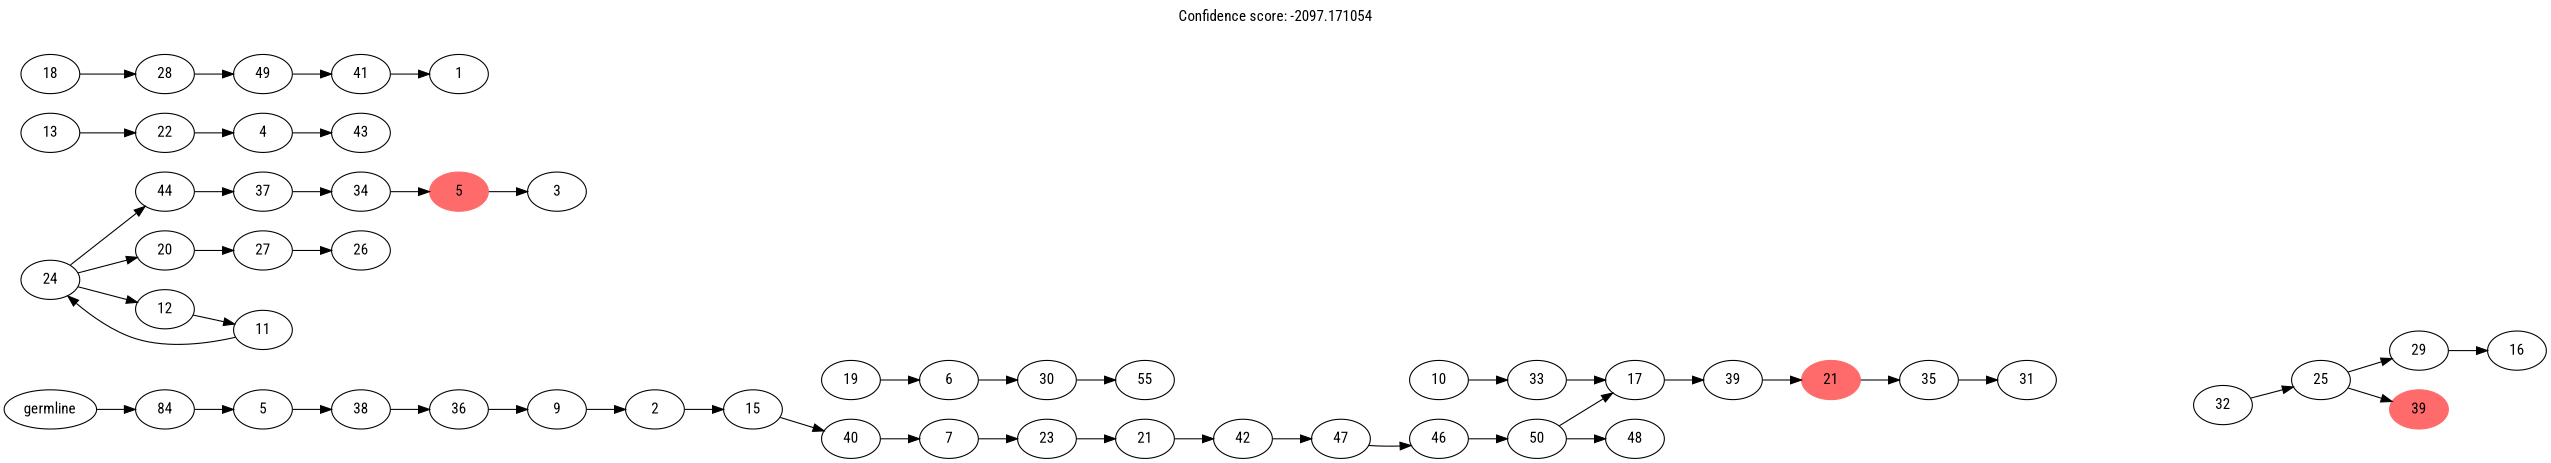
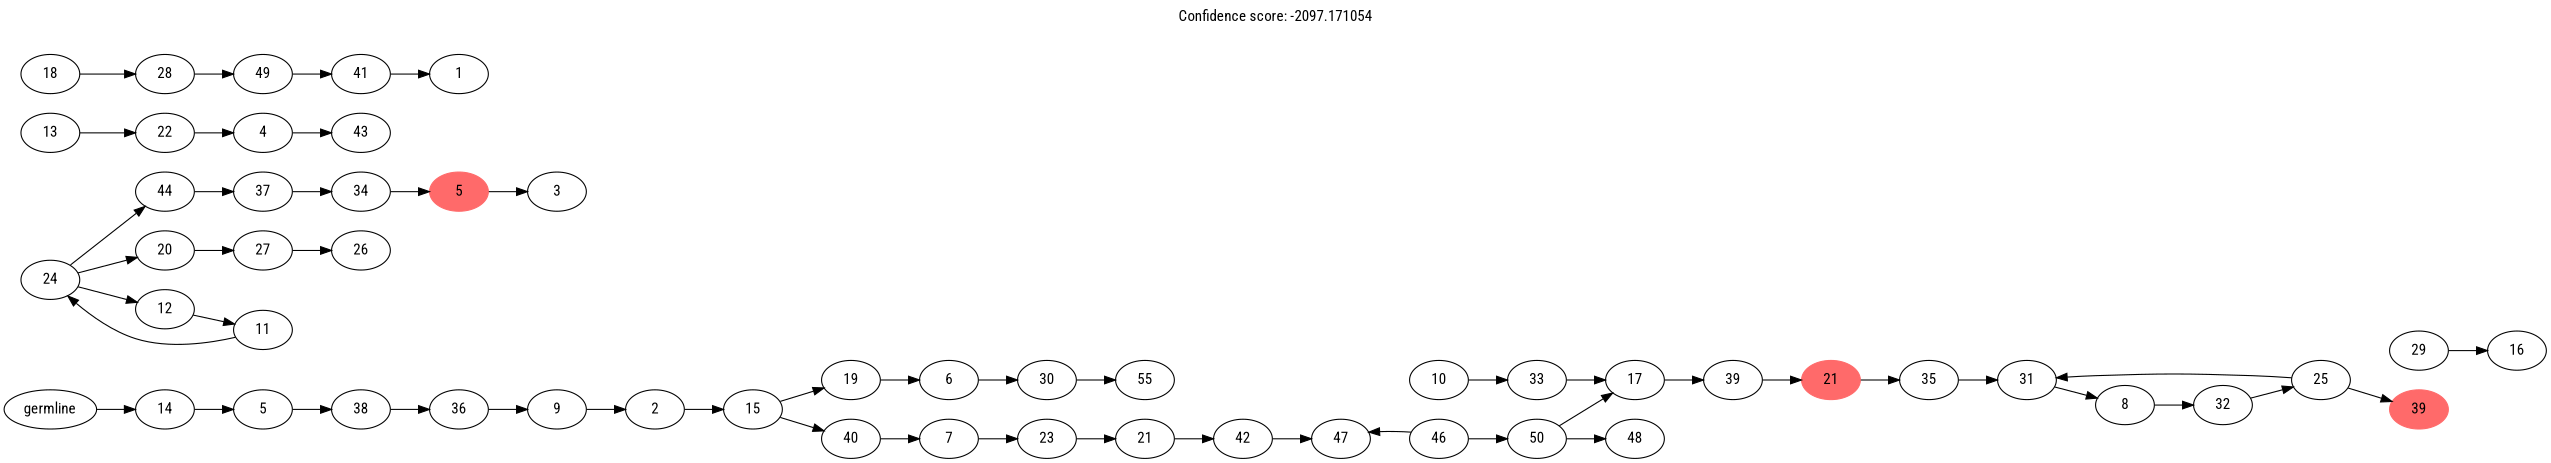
(2365, 367) -> (2179, 374)
none -> (797, 396)
none -> (2125, 405)
(165, 409) -> (165, 409)
(1384, 446) -> (1395, 432)
